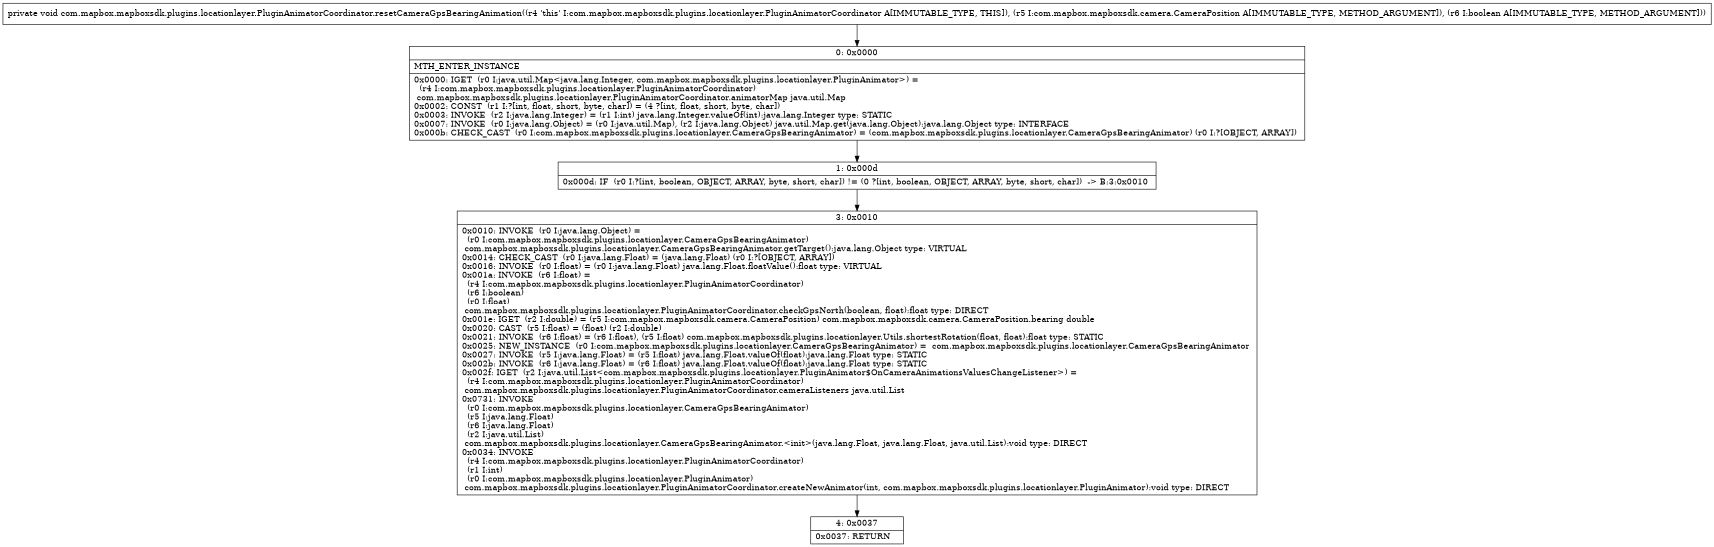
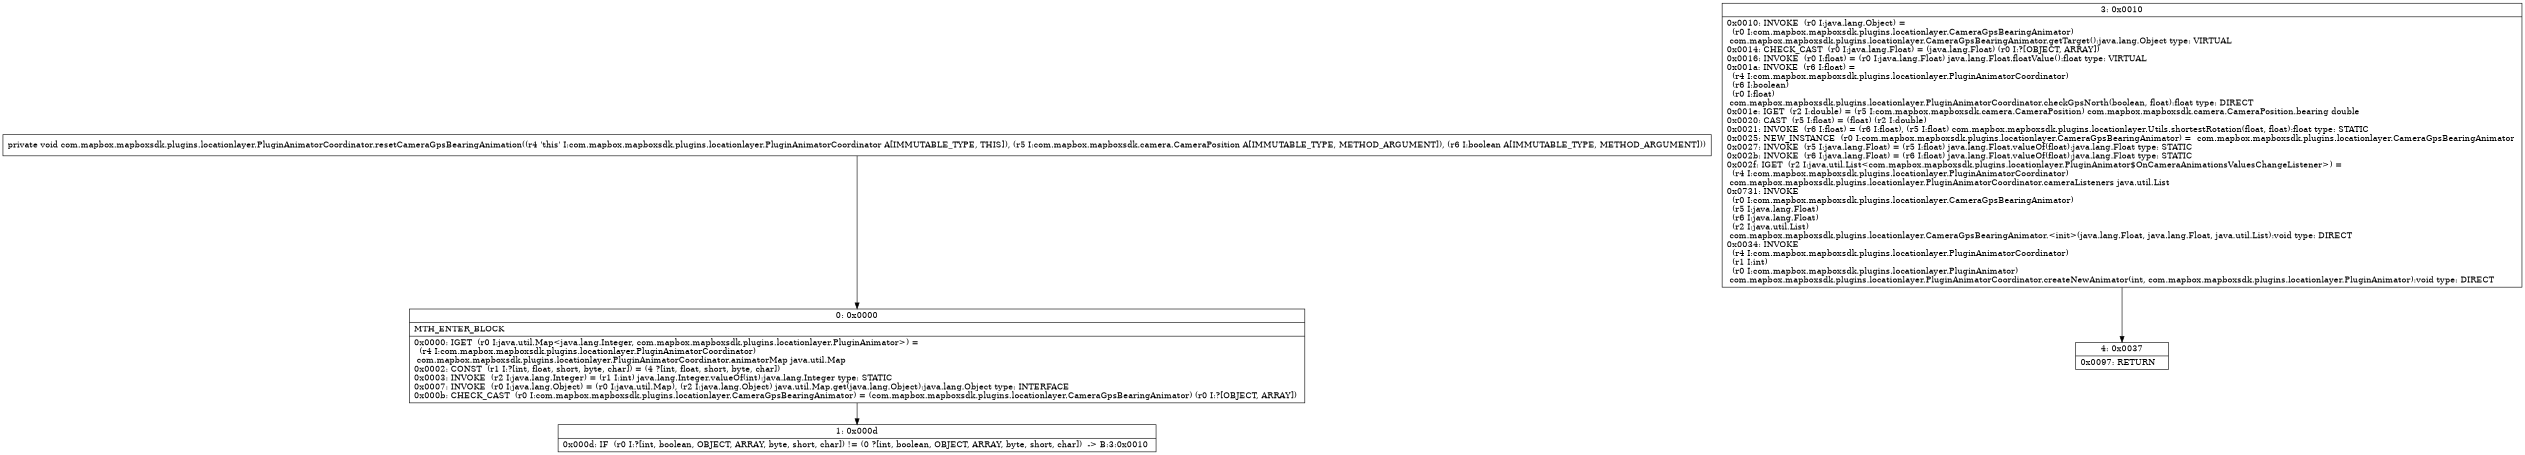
(467, 66) -> (460, 329)
(857, 197) -> none
(857, 537) -> (2122, 362)
